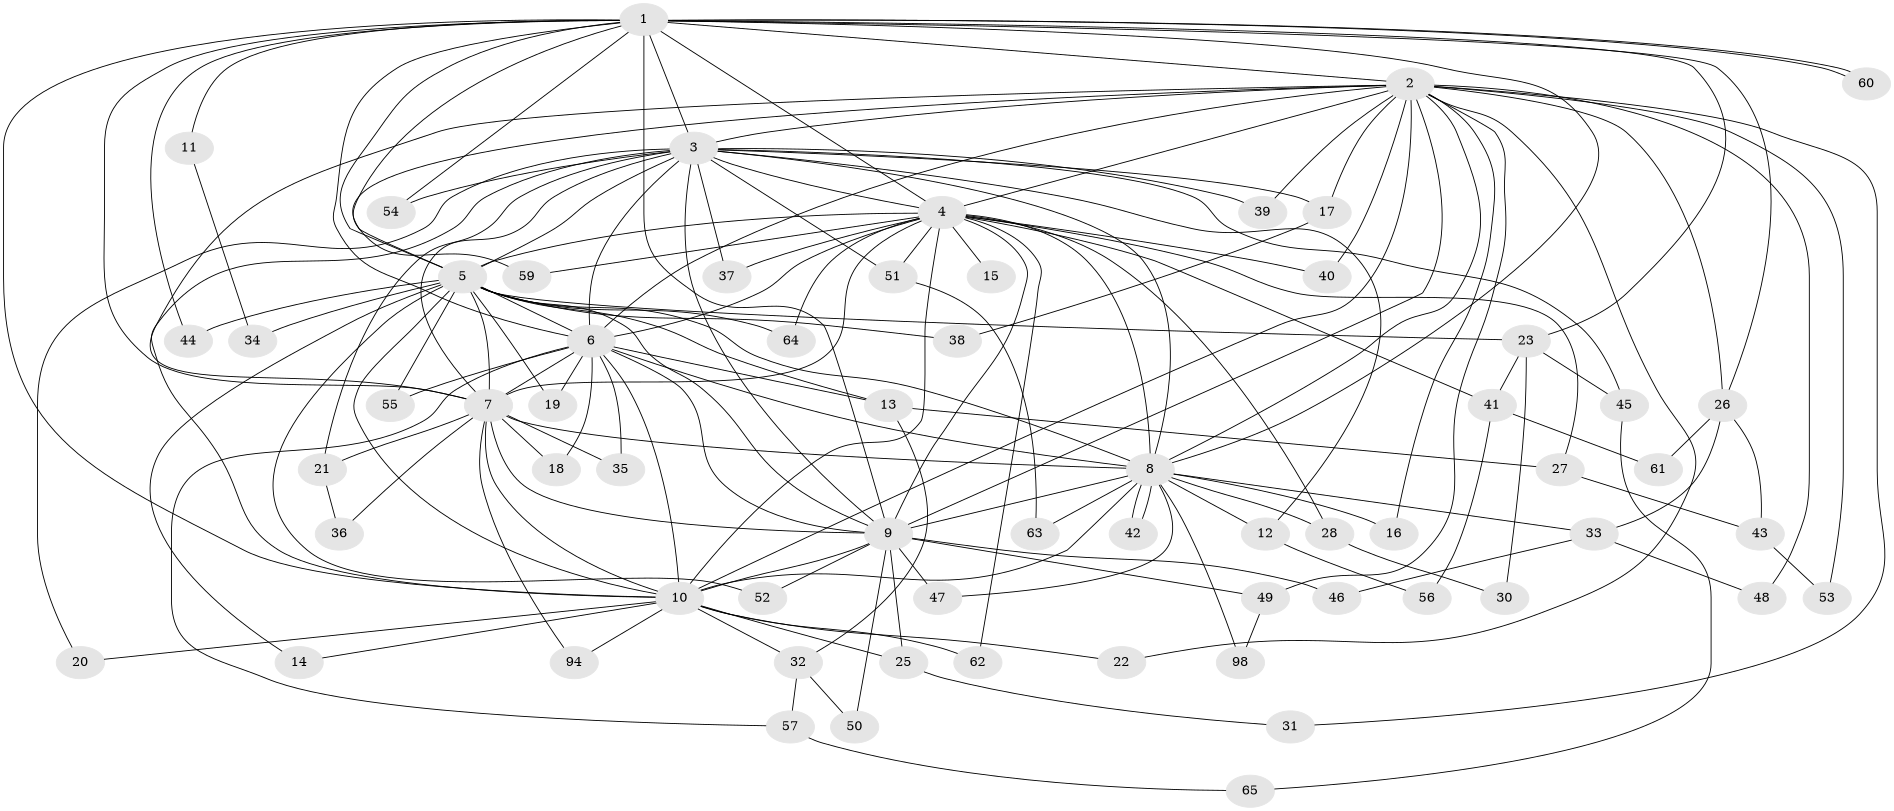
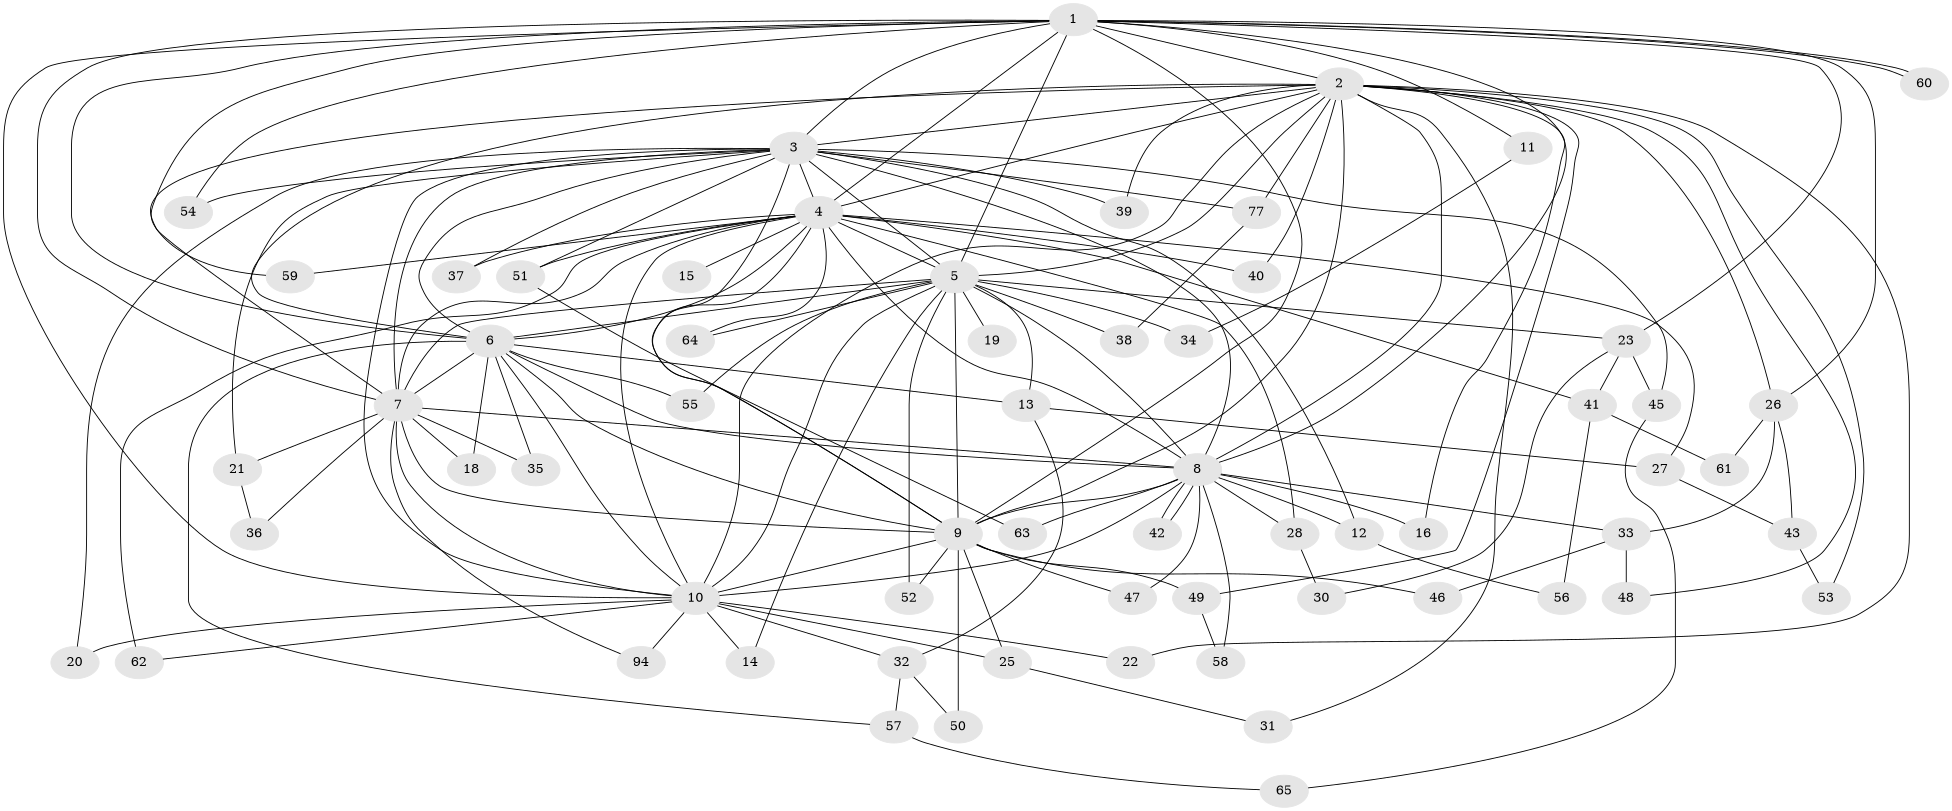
(1327, 213) -> (1257, 213)
(188, 341) -> none
(572, 373) -> none
(1240, 663) -> (1221, 663)
